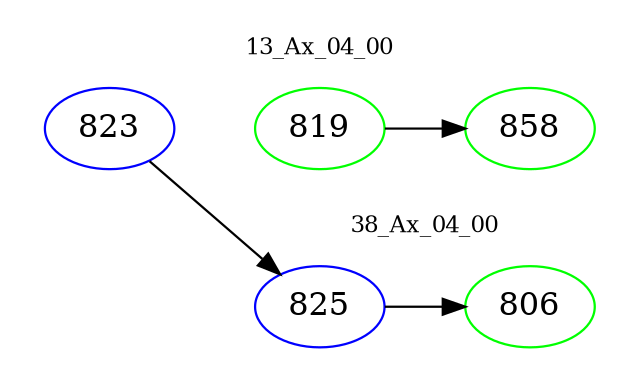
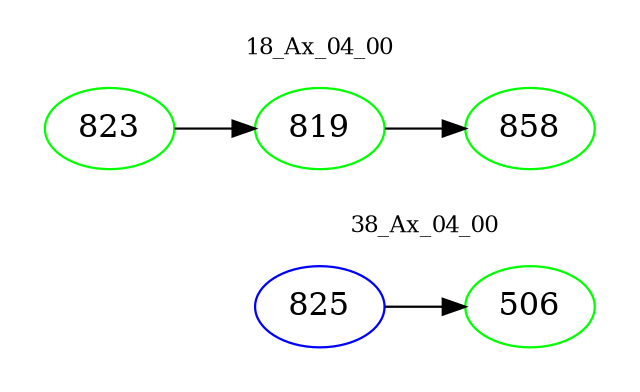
(320, 48) -> (320, 48)
(110, 129) -> (110, 129)
(206, 210) -> (203, 129)
(530, 307) -> (530, 307)
